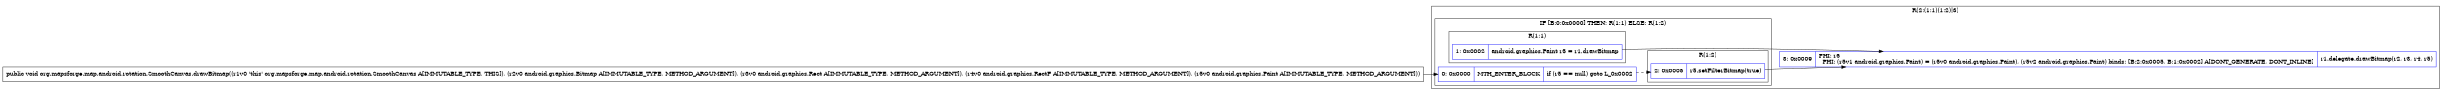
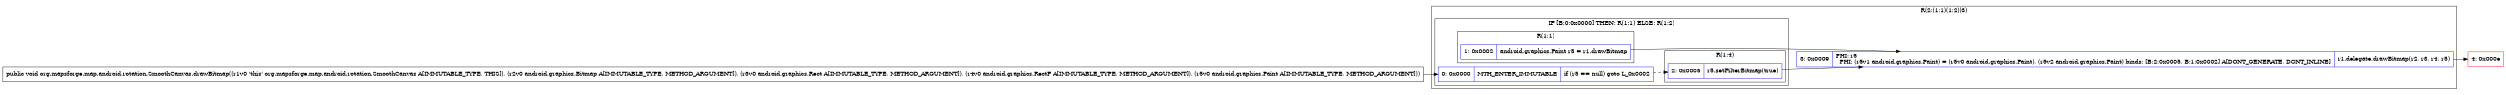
(1708, 55) -> (1725, 55)
none -> (2486, 59)
(1509, 74) -> (1517, 74)
